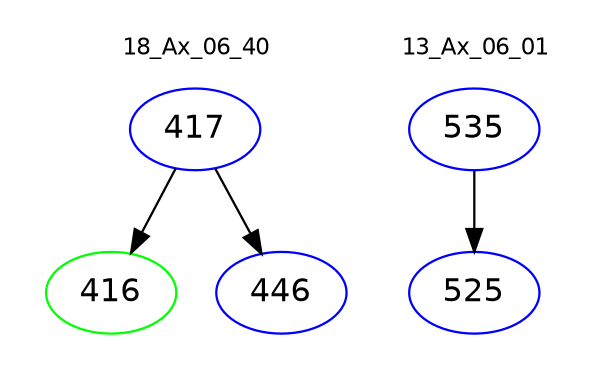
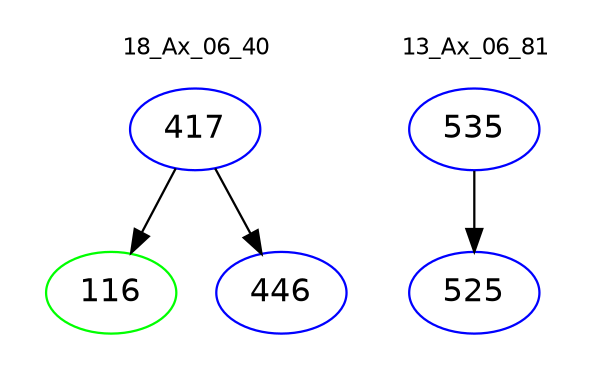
(475, 49) -> (475, 49)
(111, 293) -> (111, 293)
